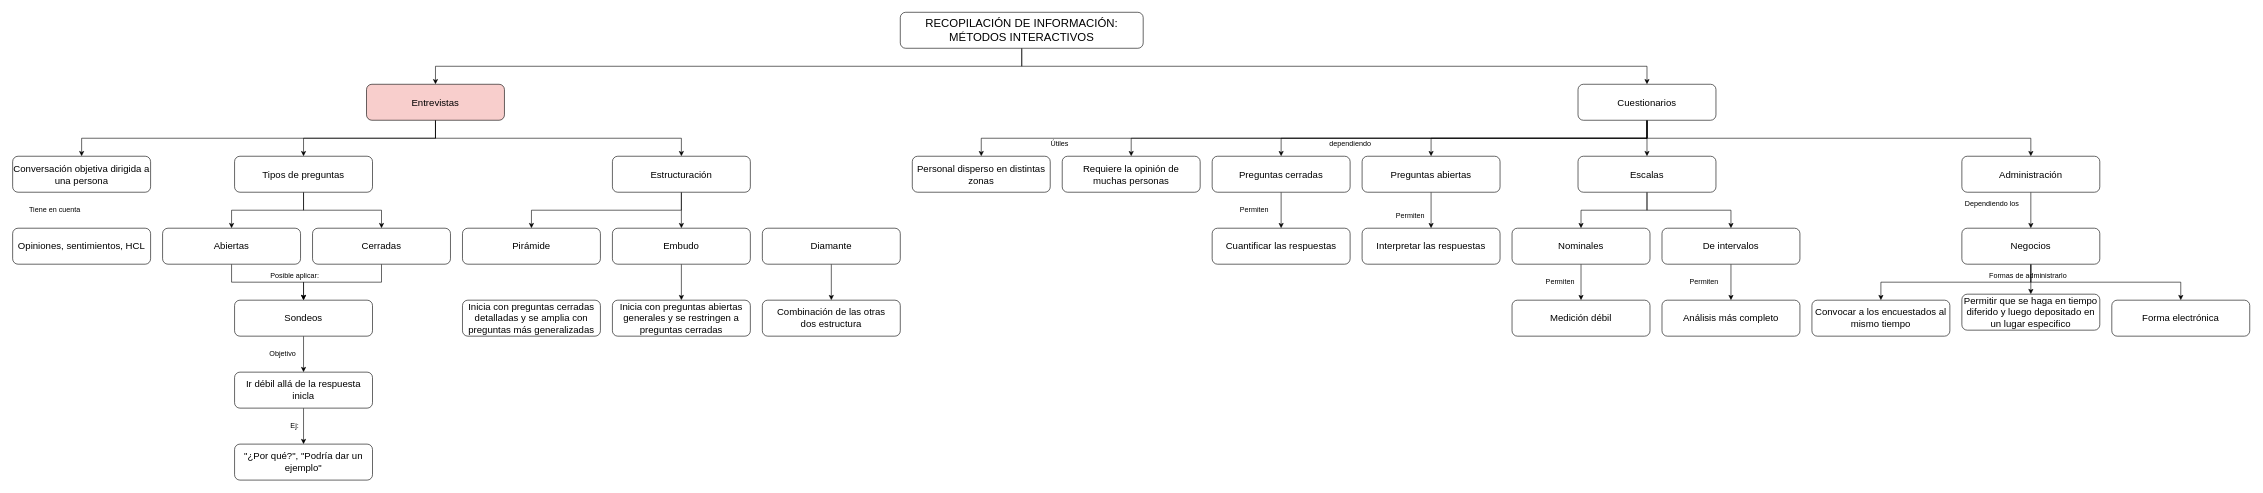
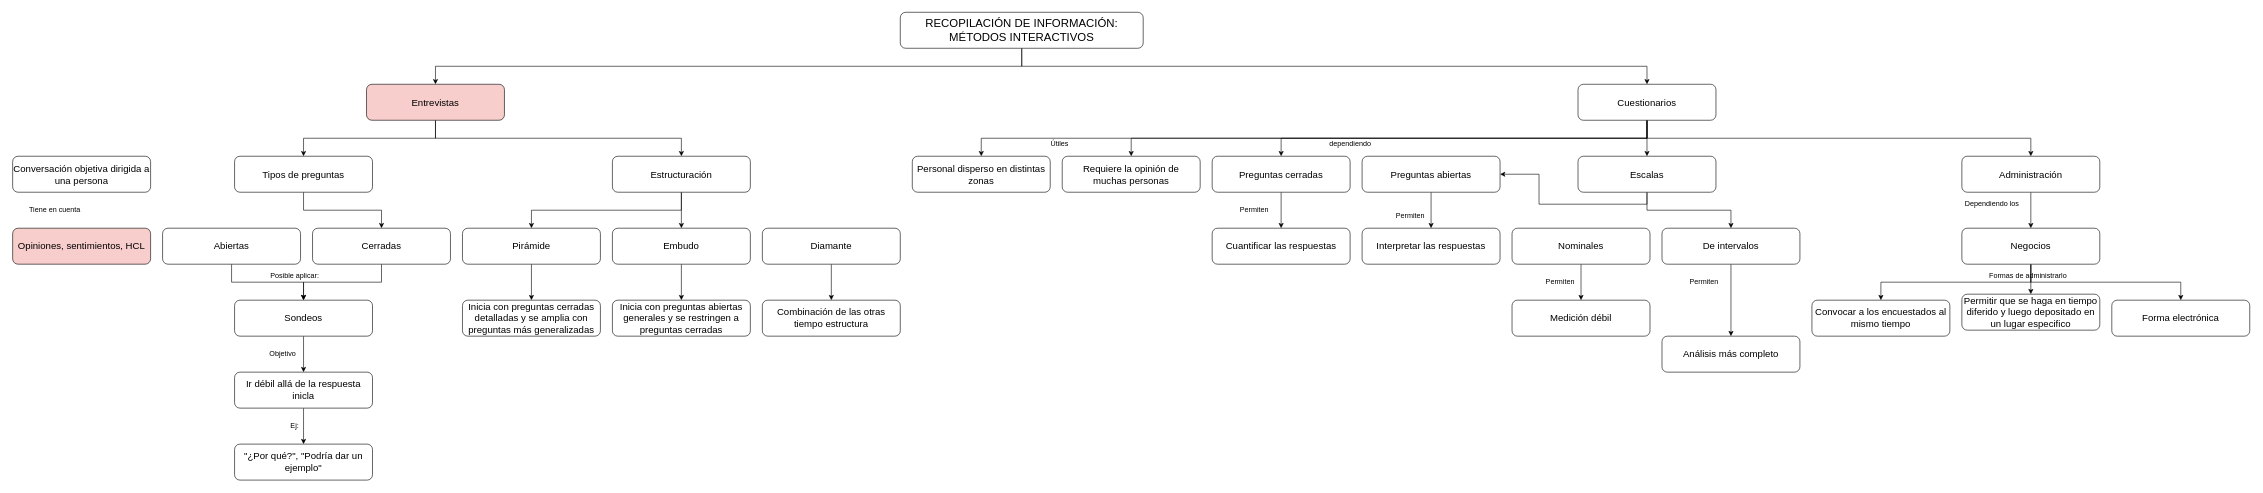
(81, 144) -> none
(1431, 150) -> none
(1581, 210) -> (1539, 174)
(231, 216) -> none
(81, 246) -> (81, 246)
none -> (531, 280)
(831, 318) -> (831, 318)
(1731, 318) -> (1731, 354)
